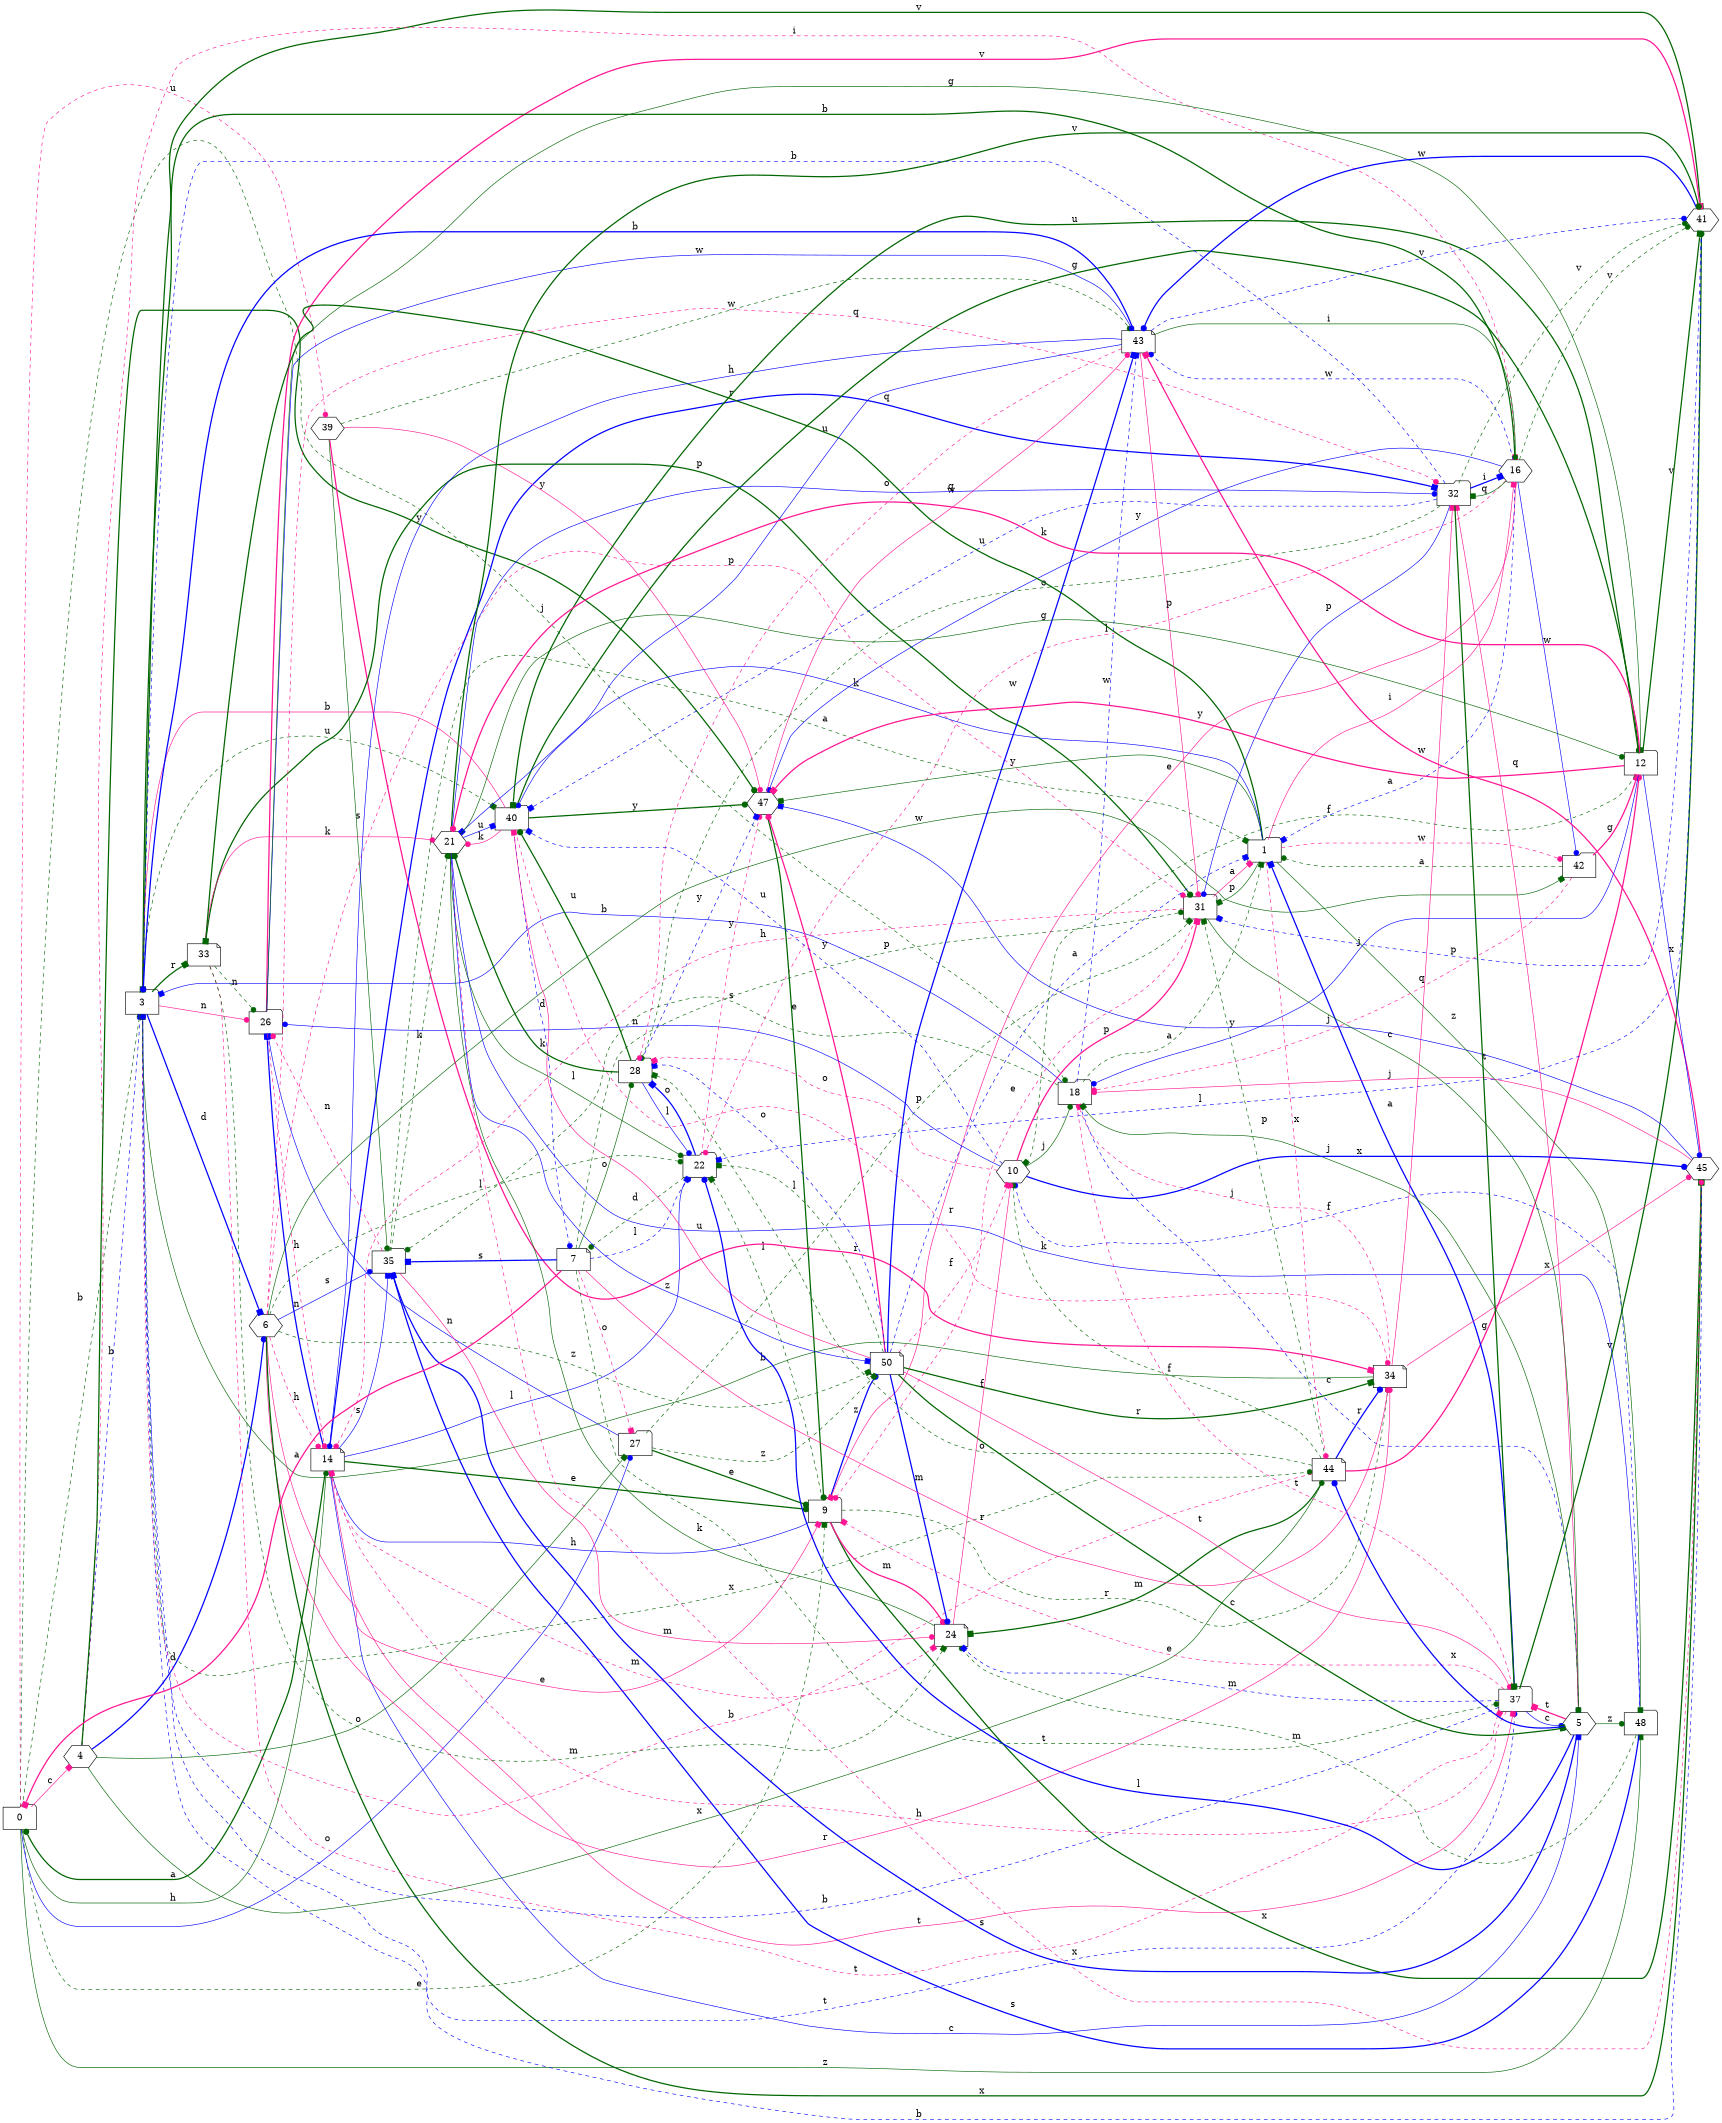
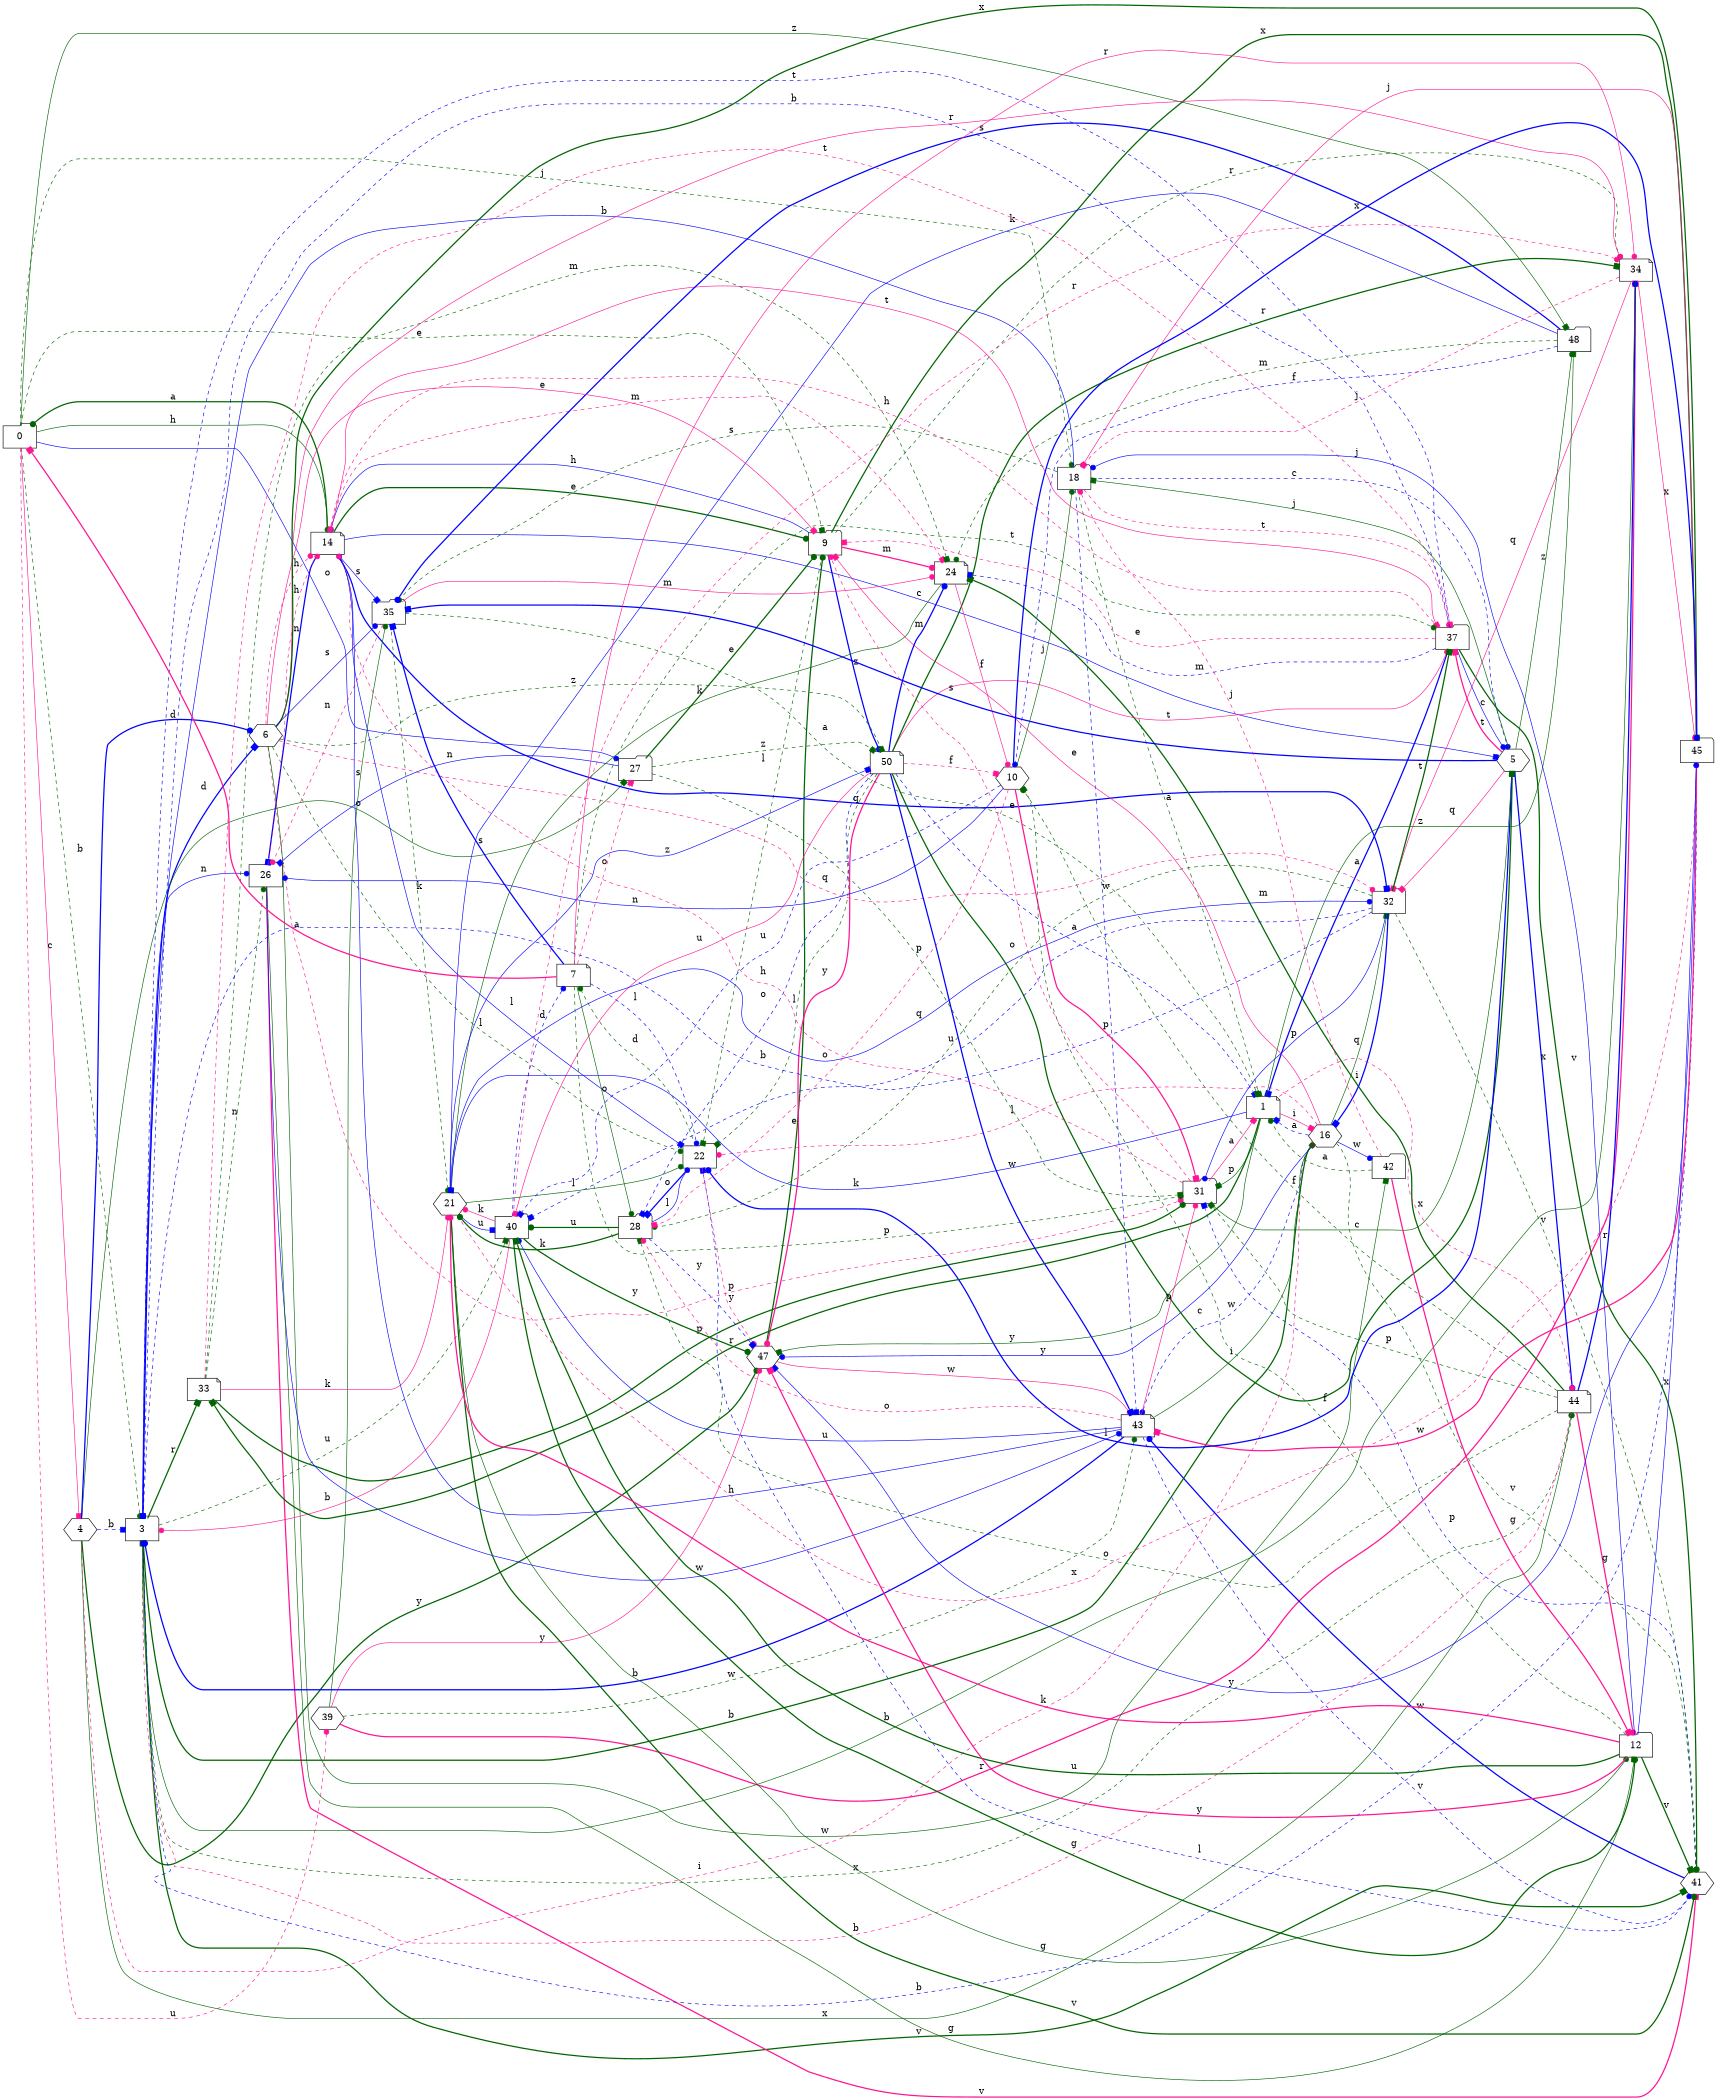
(1420, 843) -> none
(1265, 851) -> (1263, 1108)
(202, 1013) -> (149, 1166)
(1702, 1169) -> (1697, 752)
